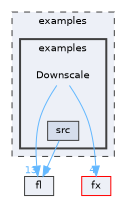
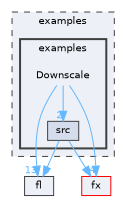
none -> (63, 98)
none -> (77, 154)
